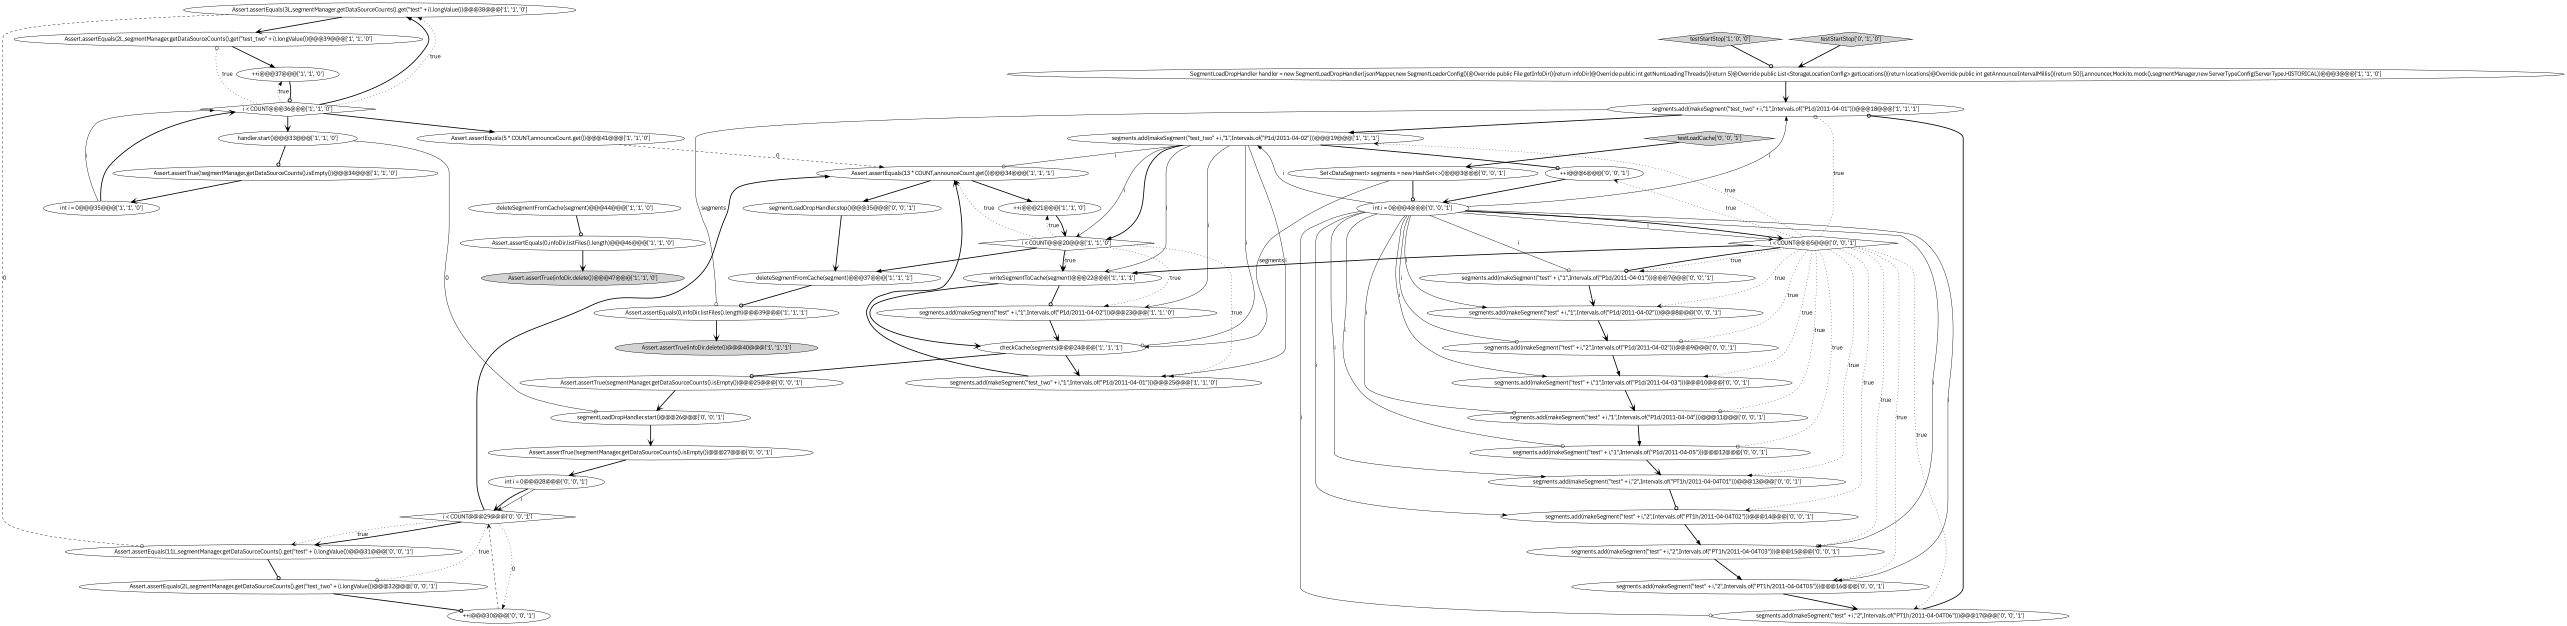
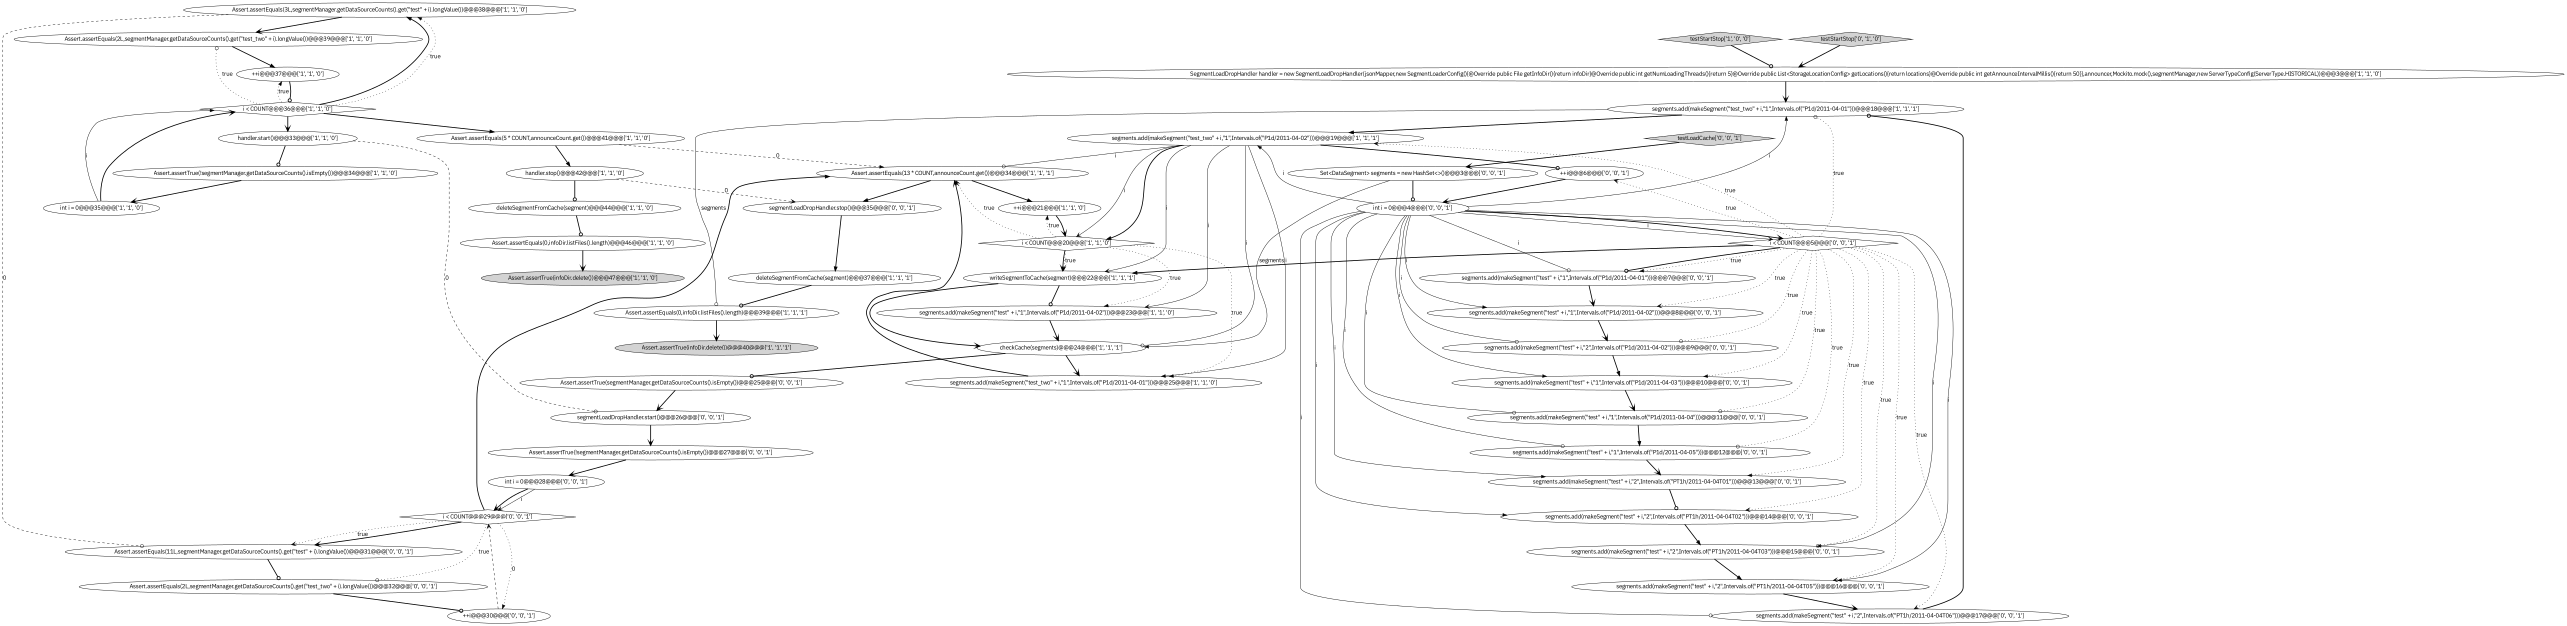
none -> (575, 173)
(839, 241) -> (839, 241)
(963, 259) -> none
(445, 282) -> (445, 282)
